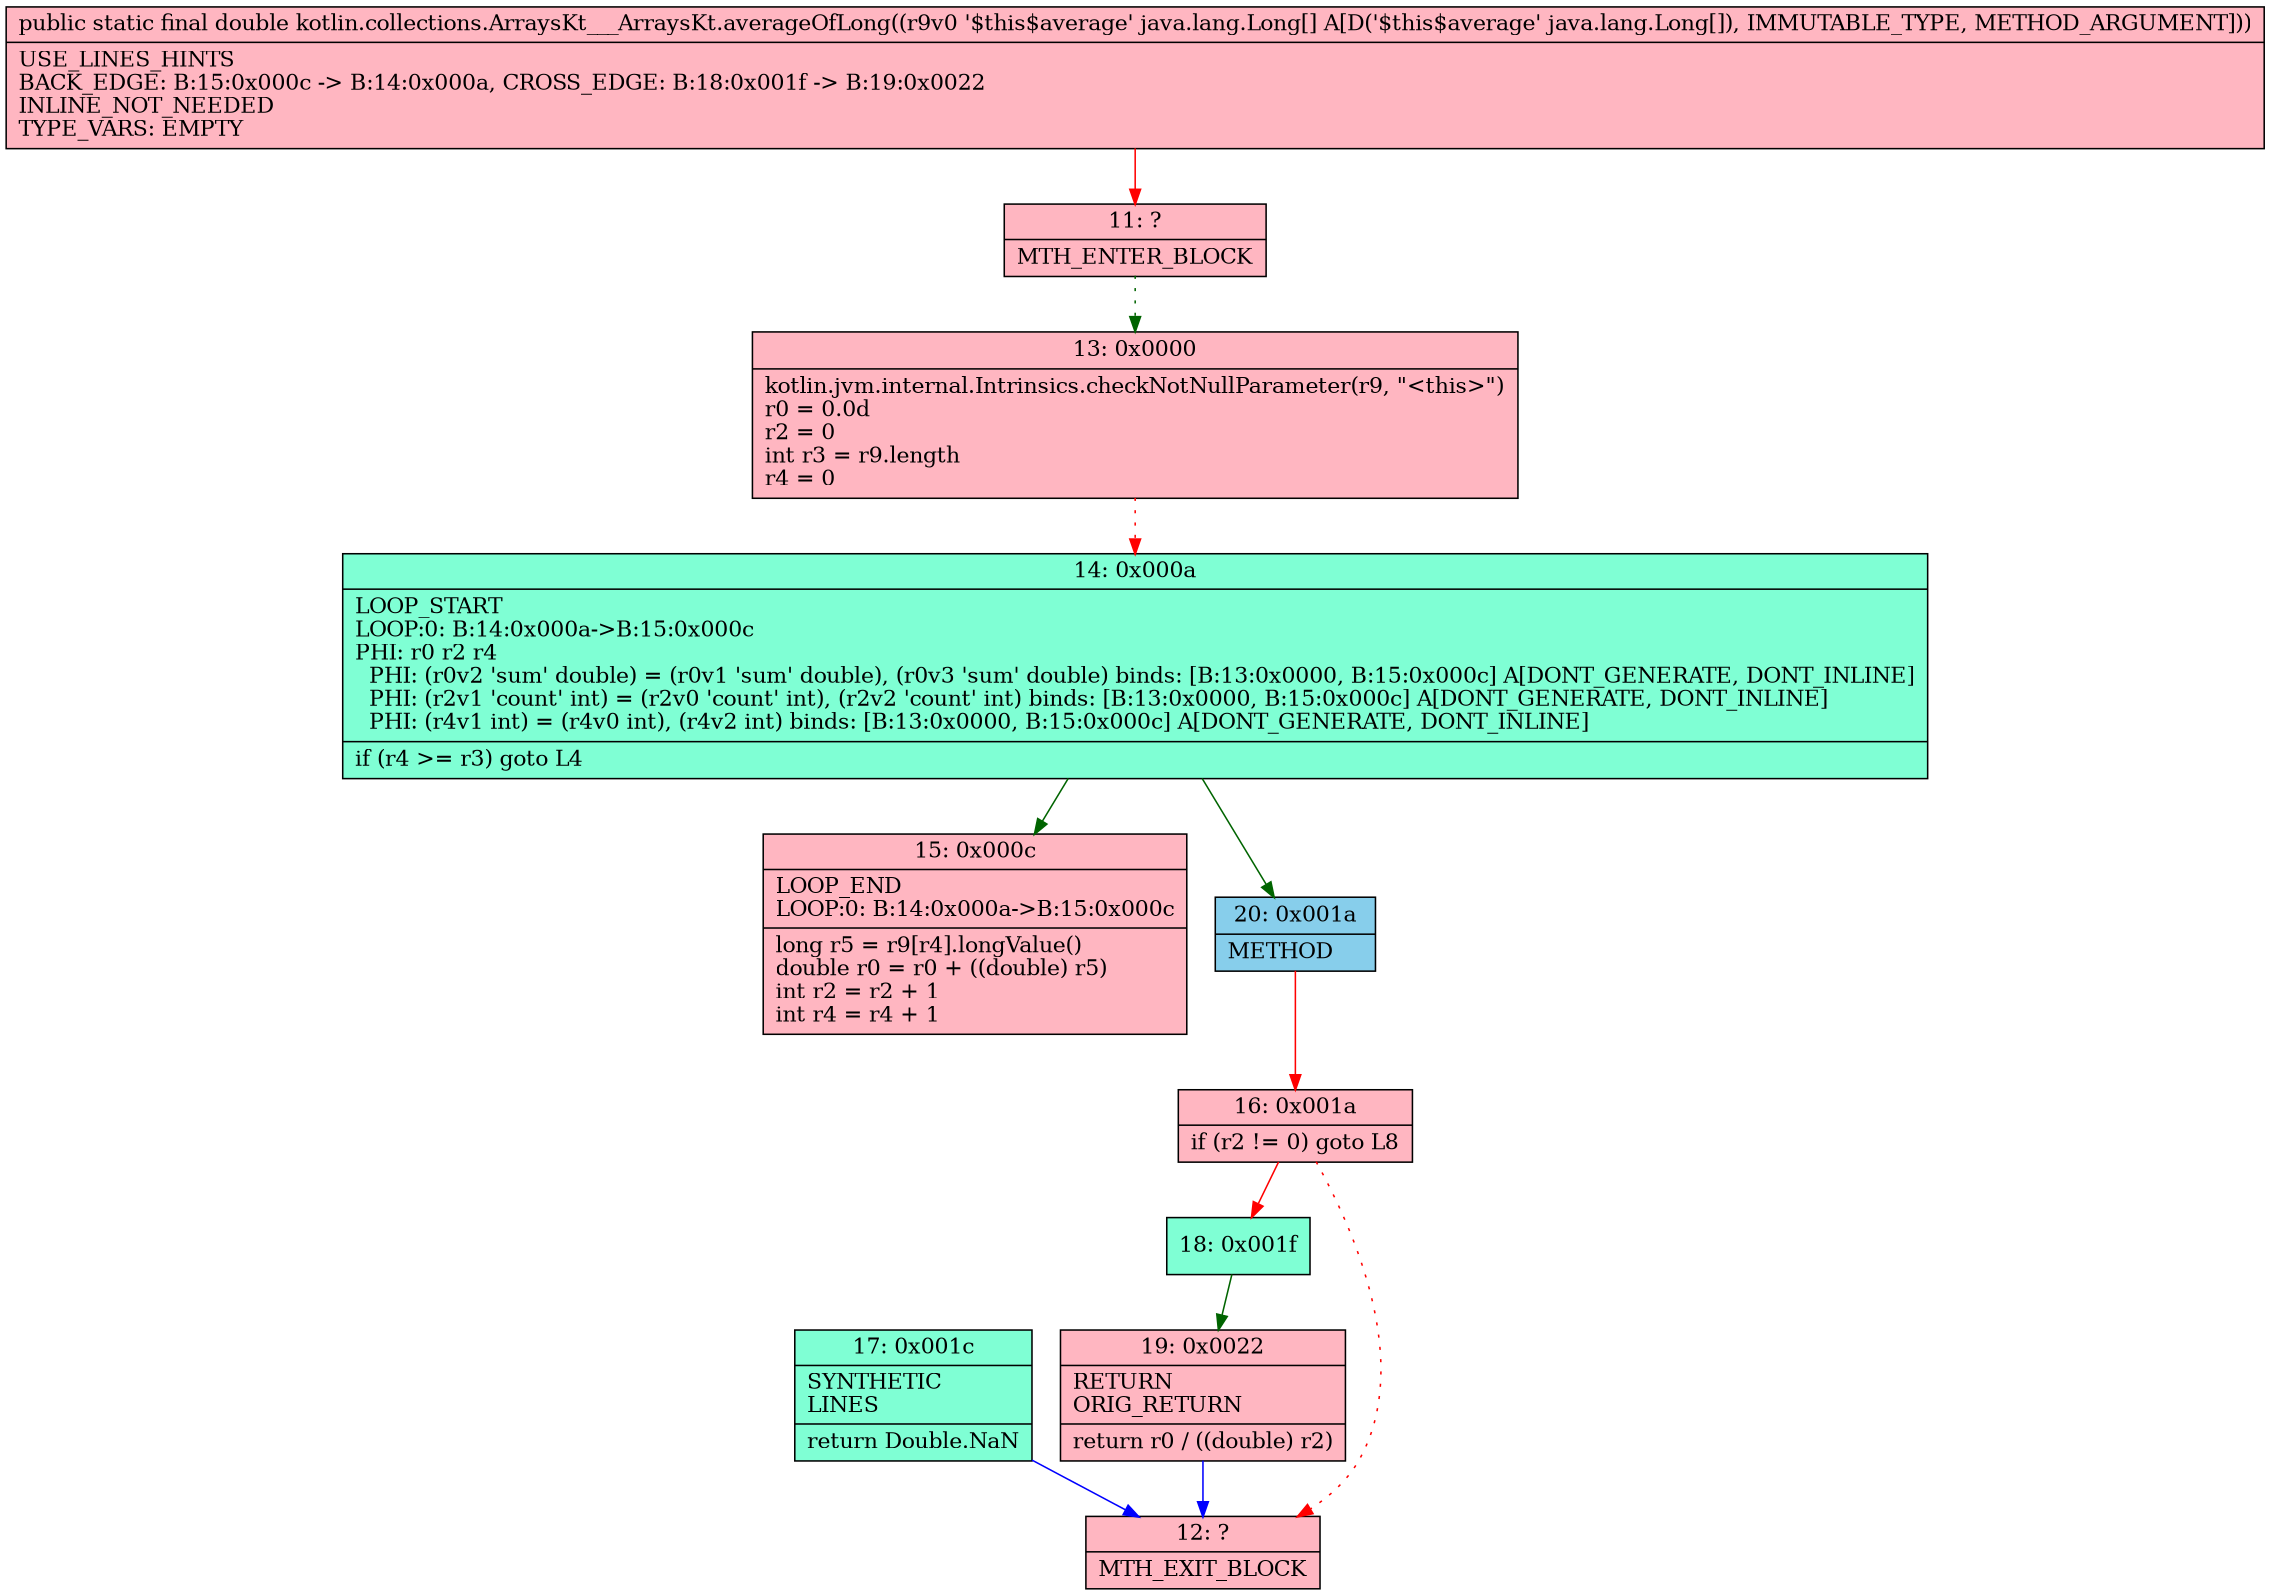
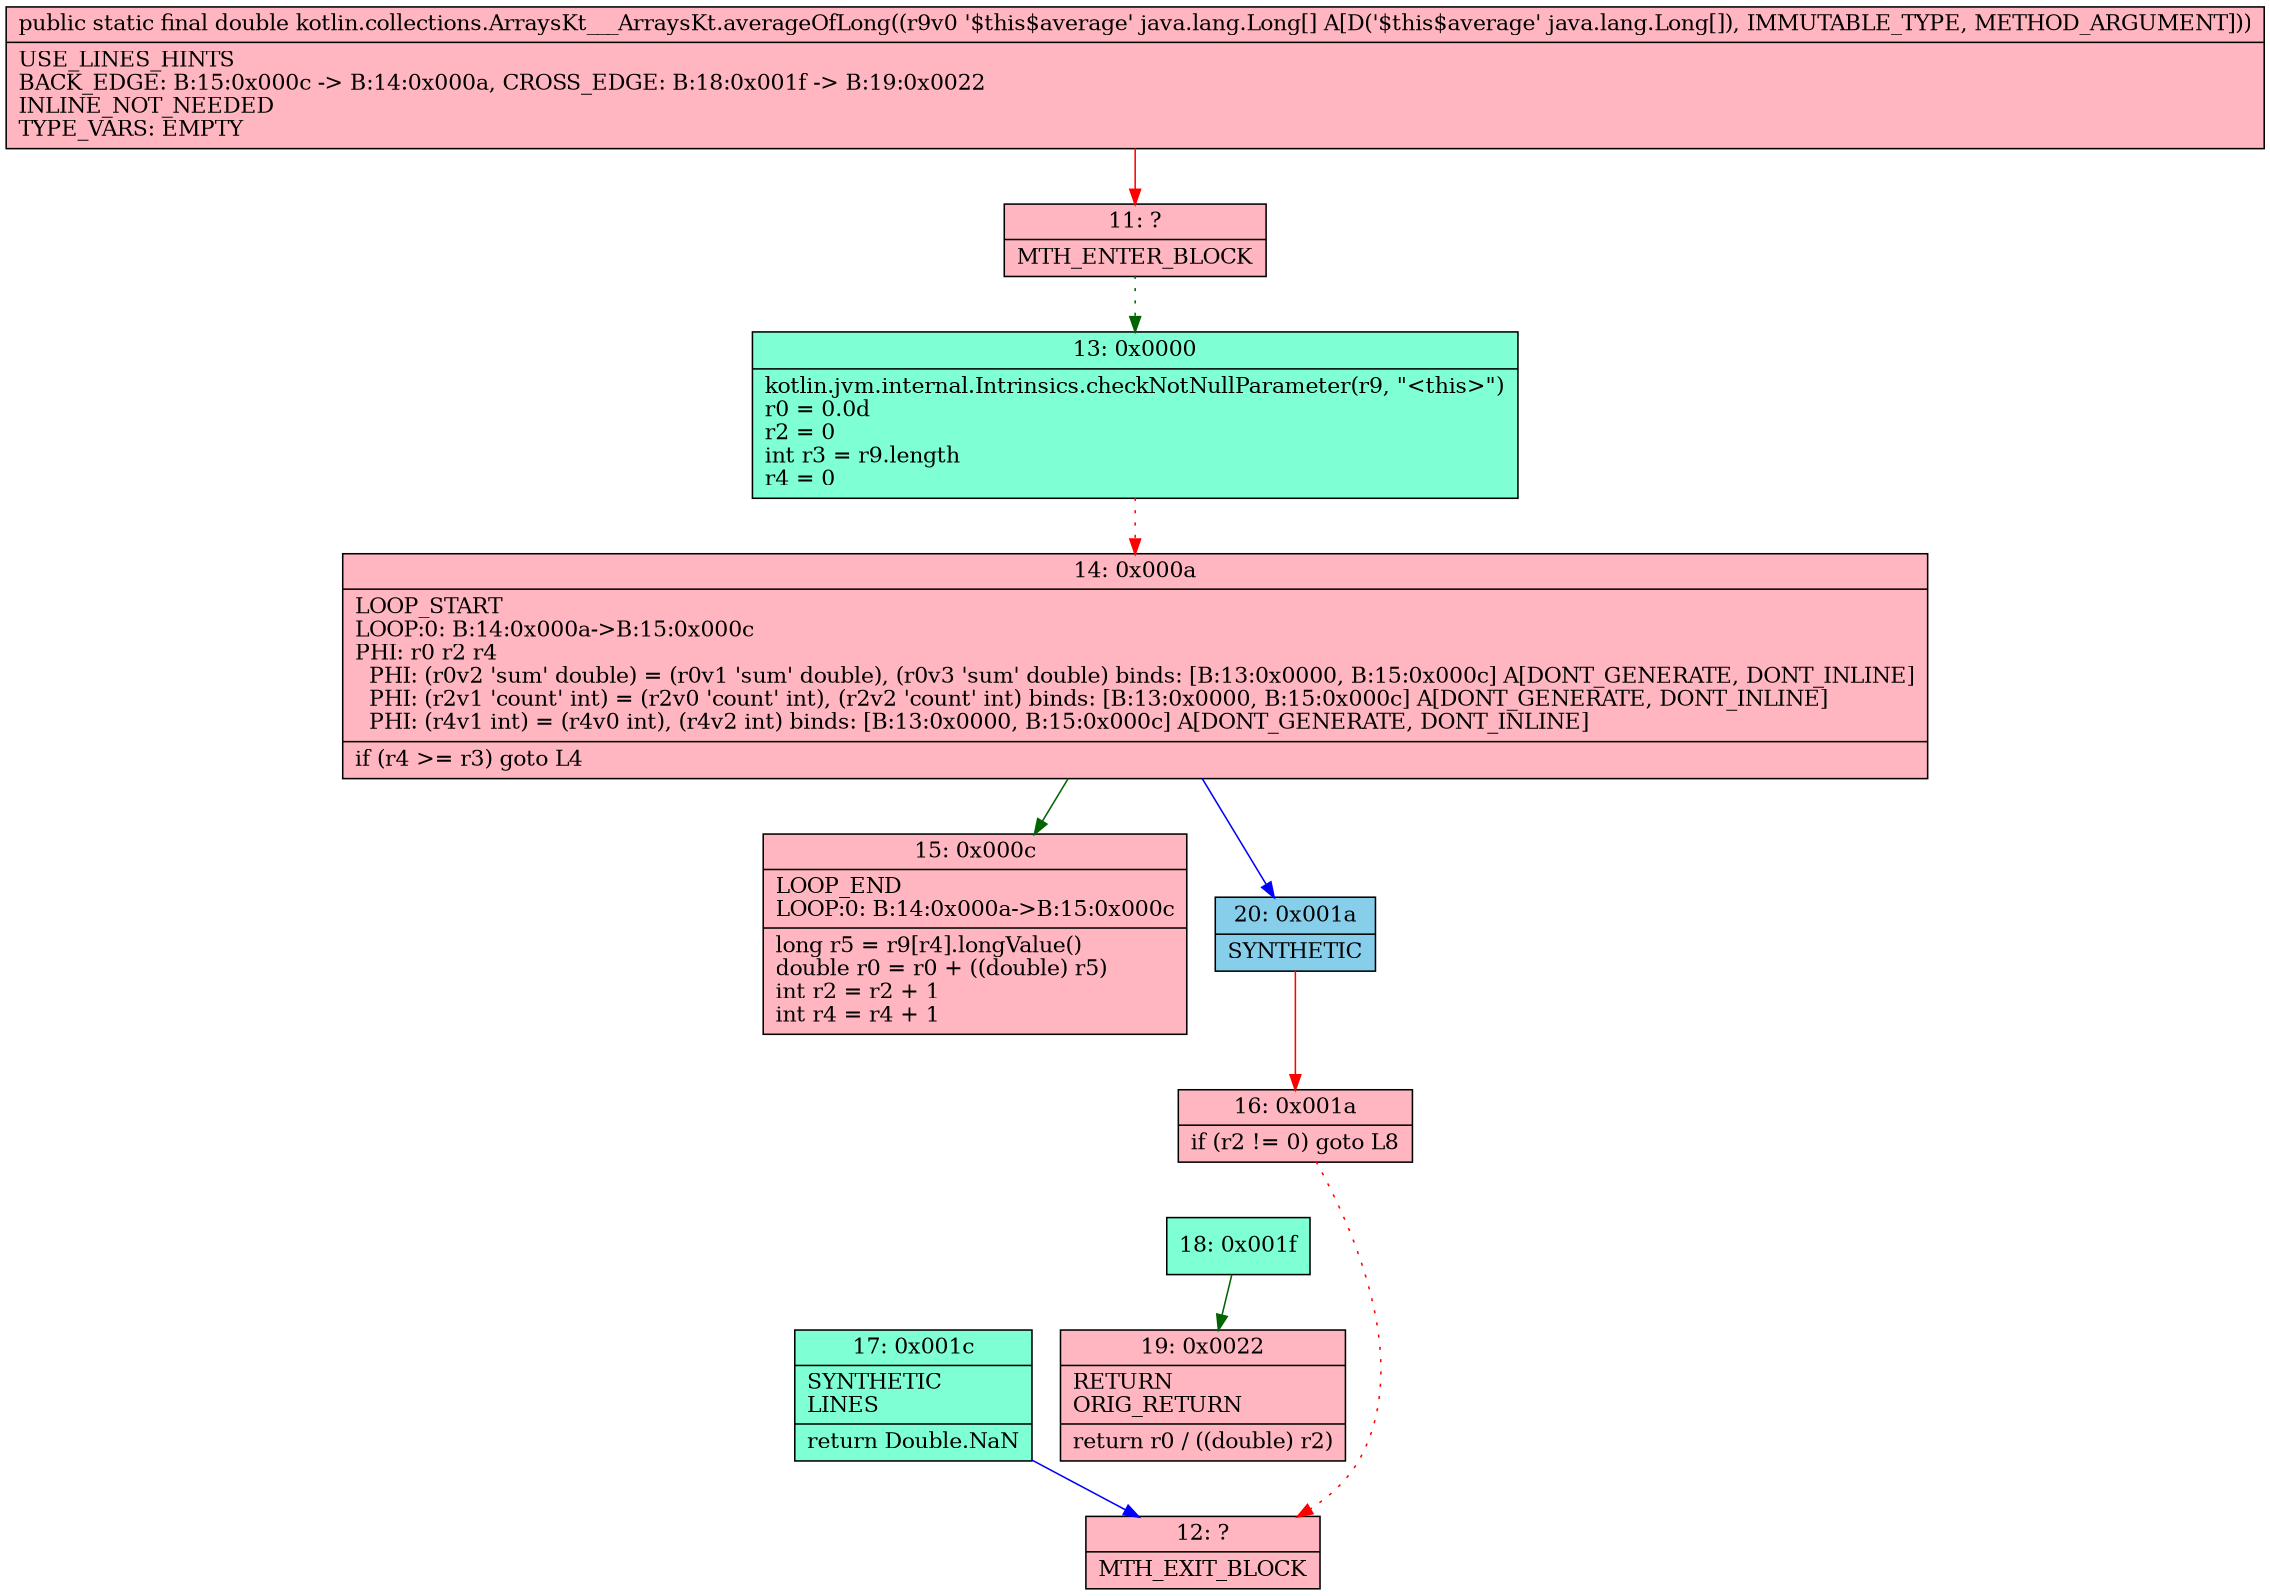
(1135, 415) -> (1135, 415)
(1135, 666) -> (1135, 666)
(1234, 831) -> (1234, 831)
(1281, 952) -> (1295, 952)
(1268, 1183) -> none
(1203, 1481) -> none
